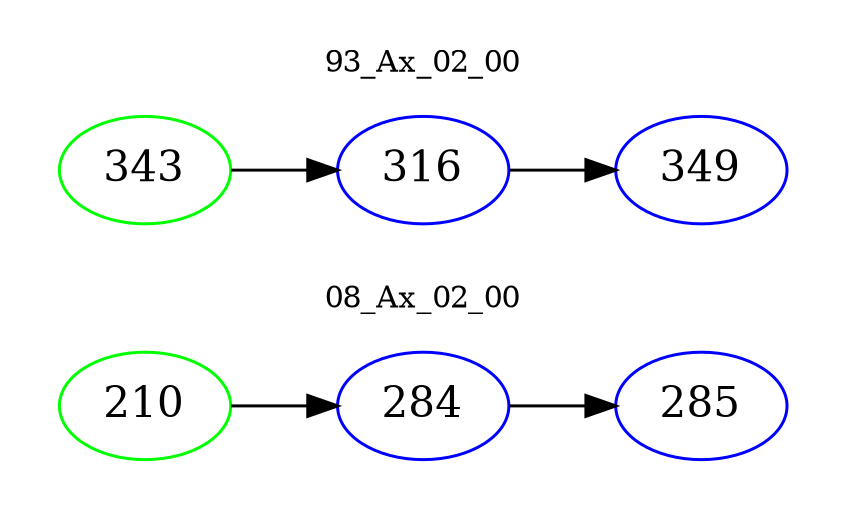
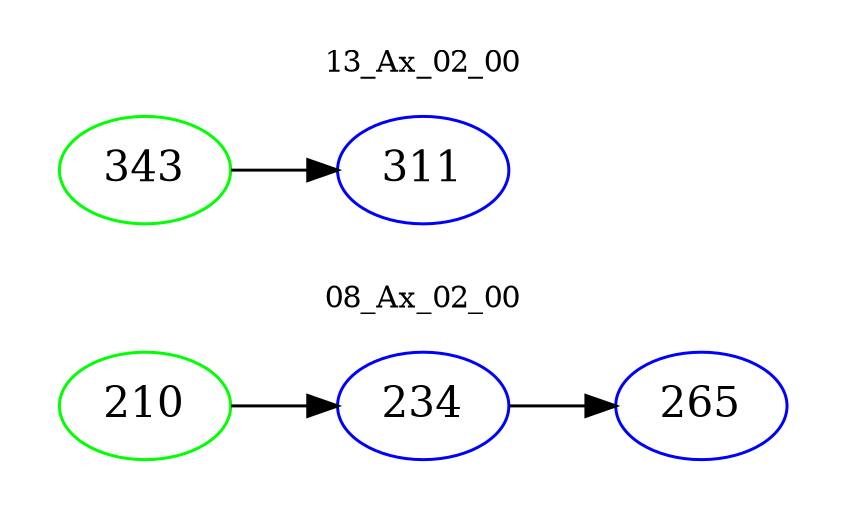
(423, 64) -> (423, 64)
(423, 170) -> (423, 170)
(701, 170) -> none
(423, 406) -> (423, 406)
(701, 406) -> (701, 406)
